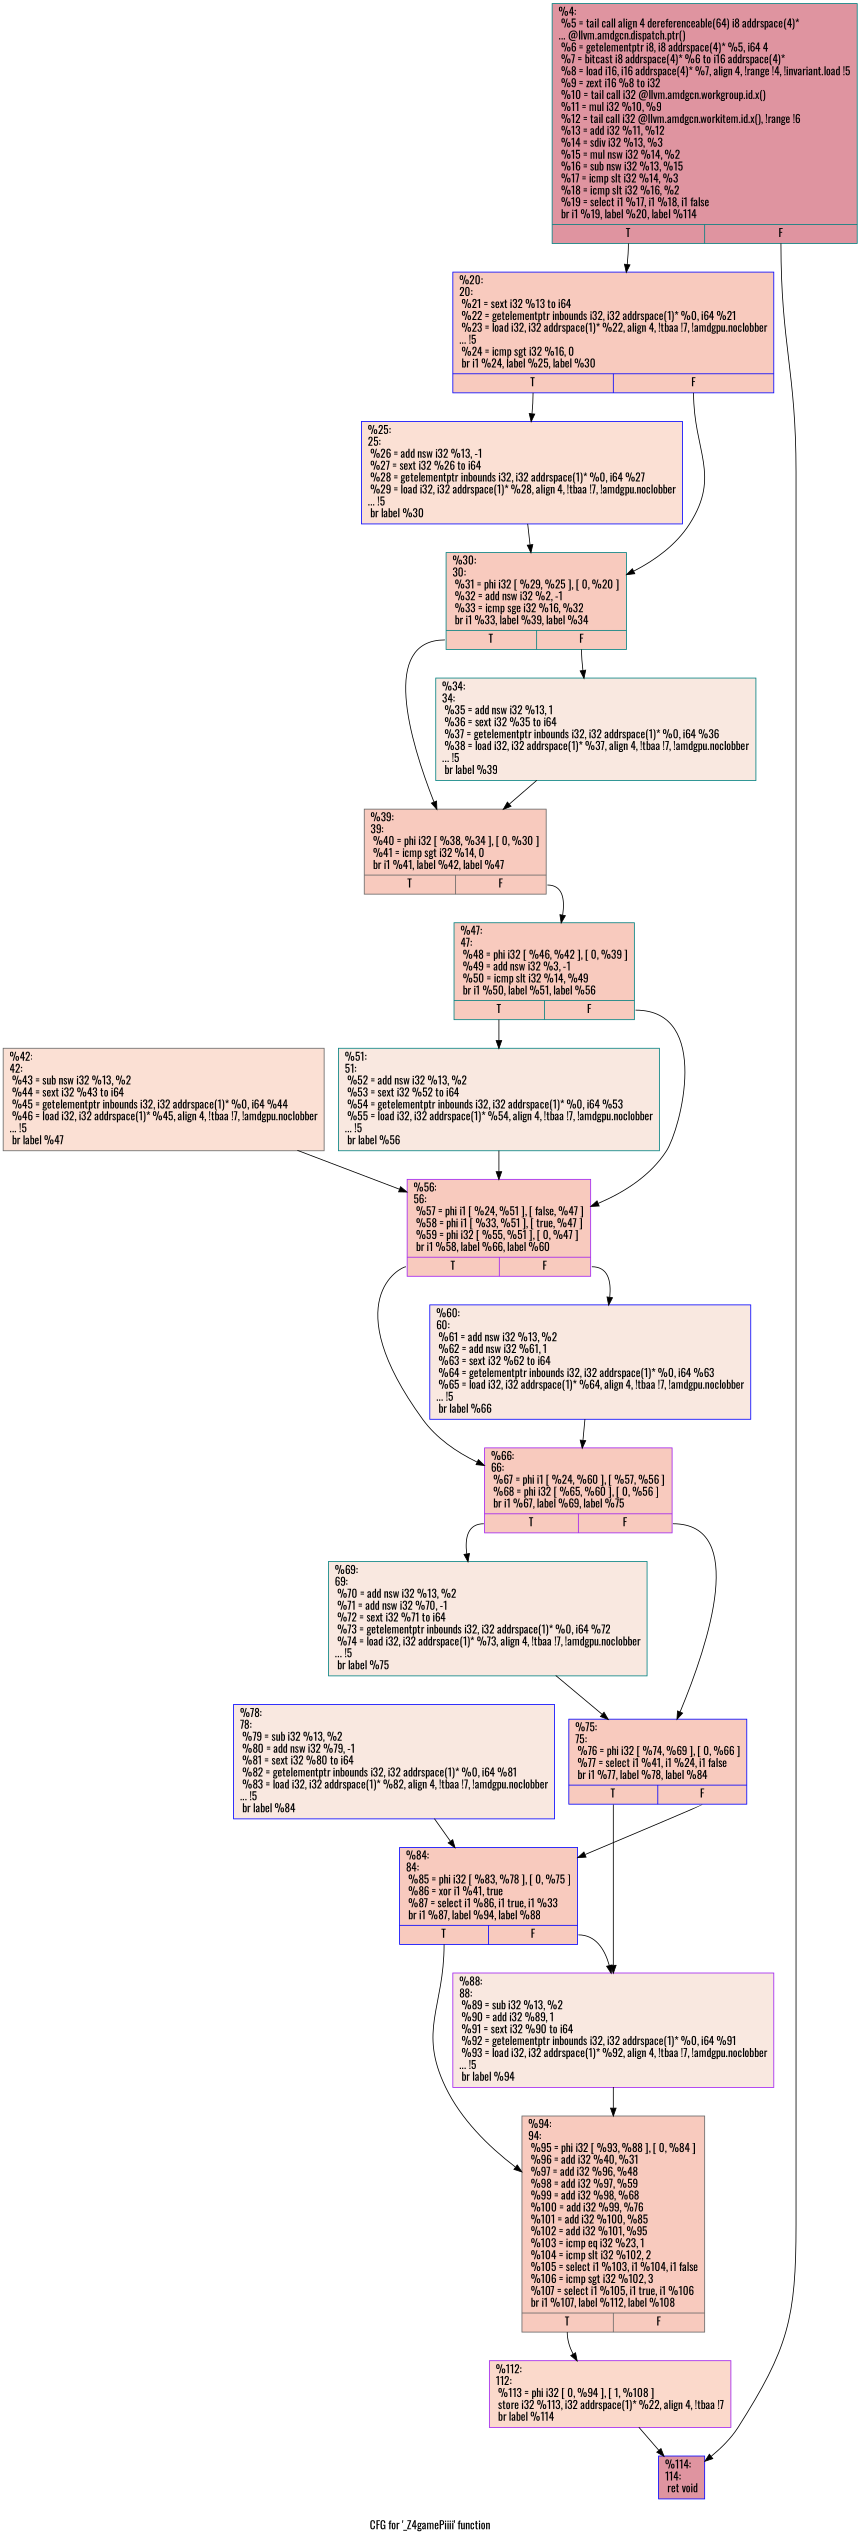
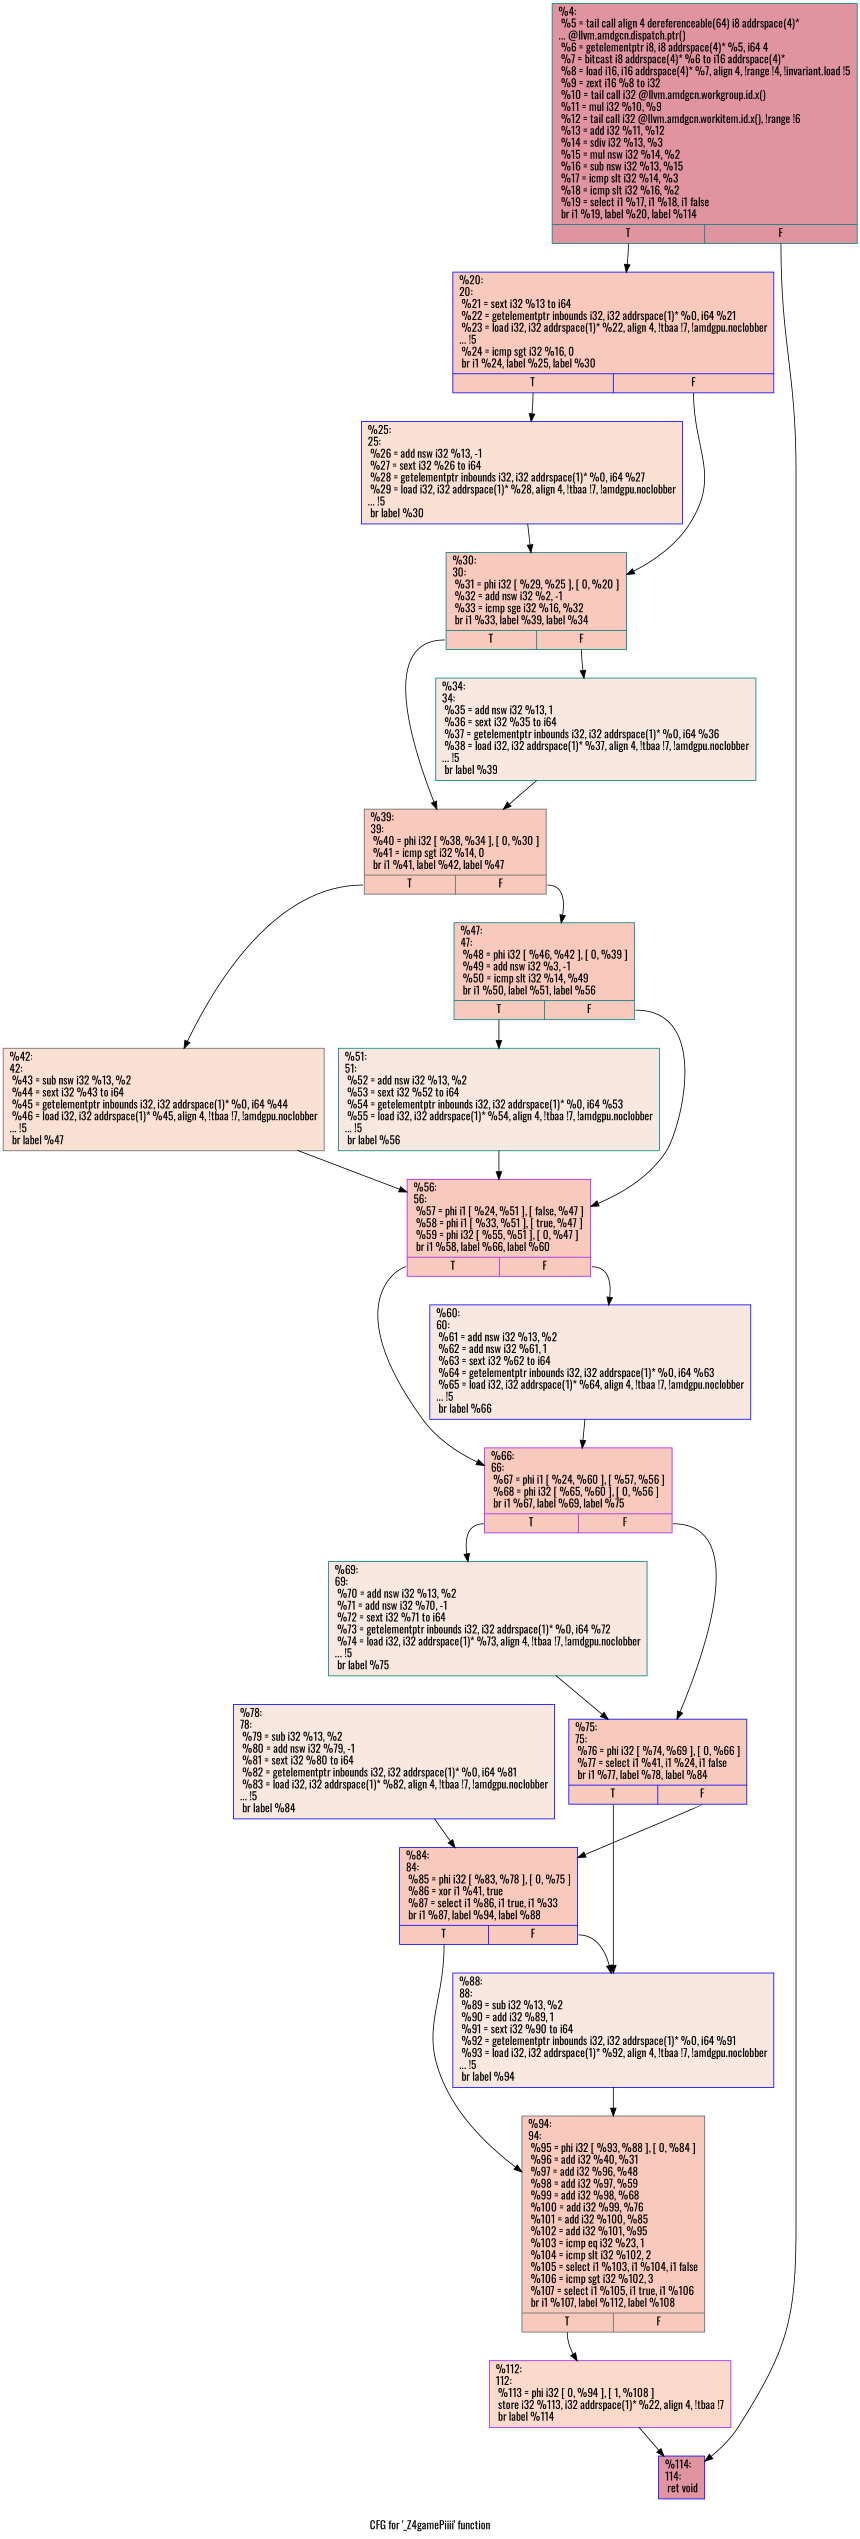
none -> (255, 939)
(613, 2030) -> (613, 2030)
